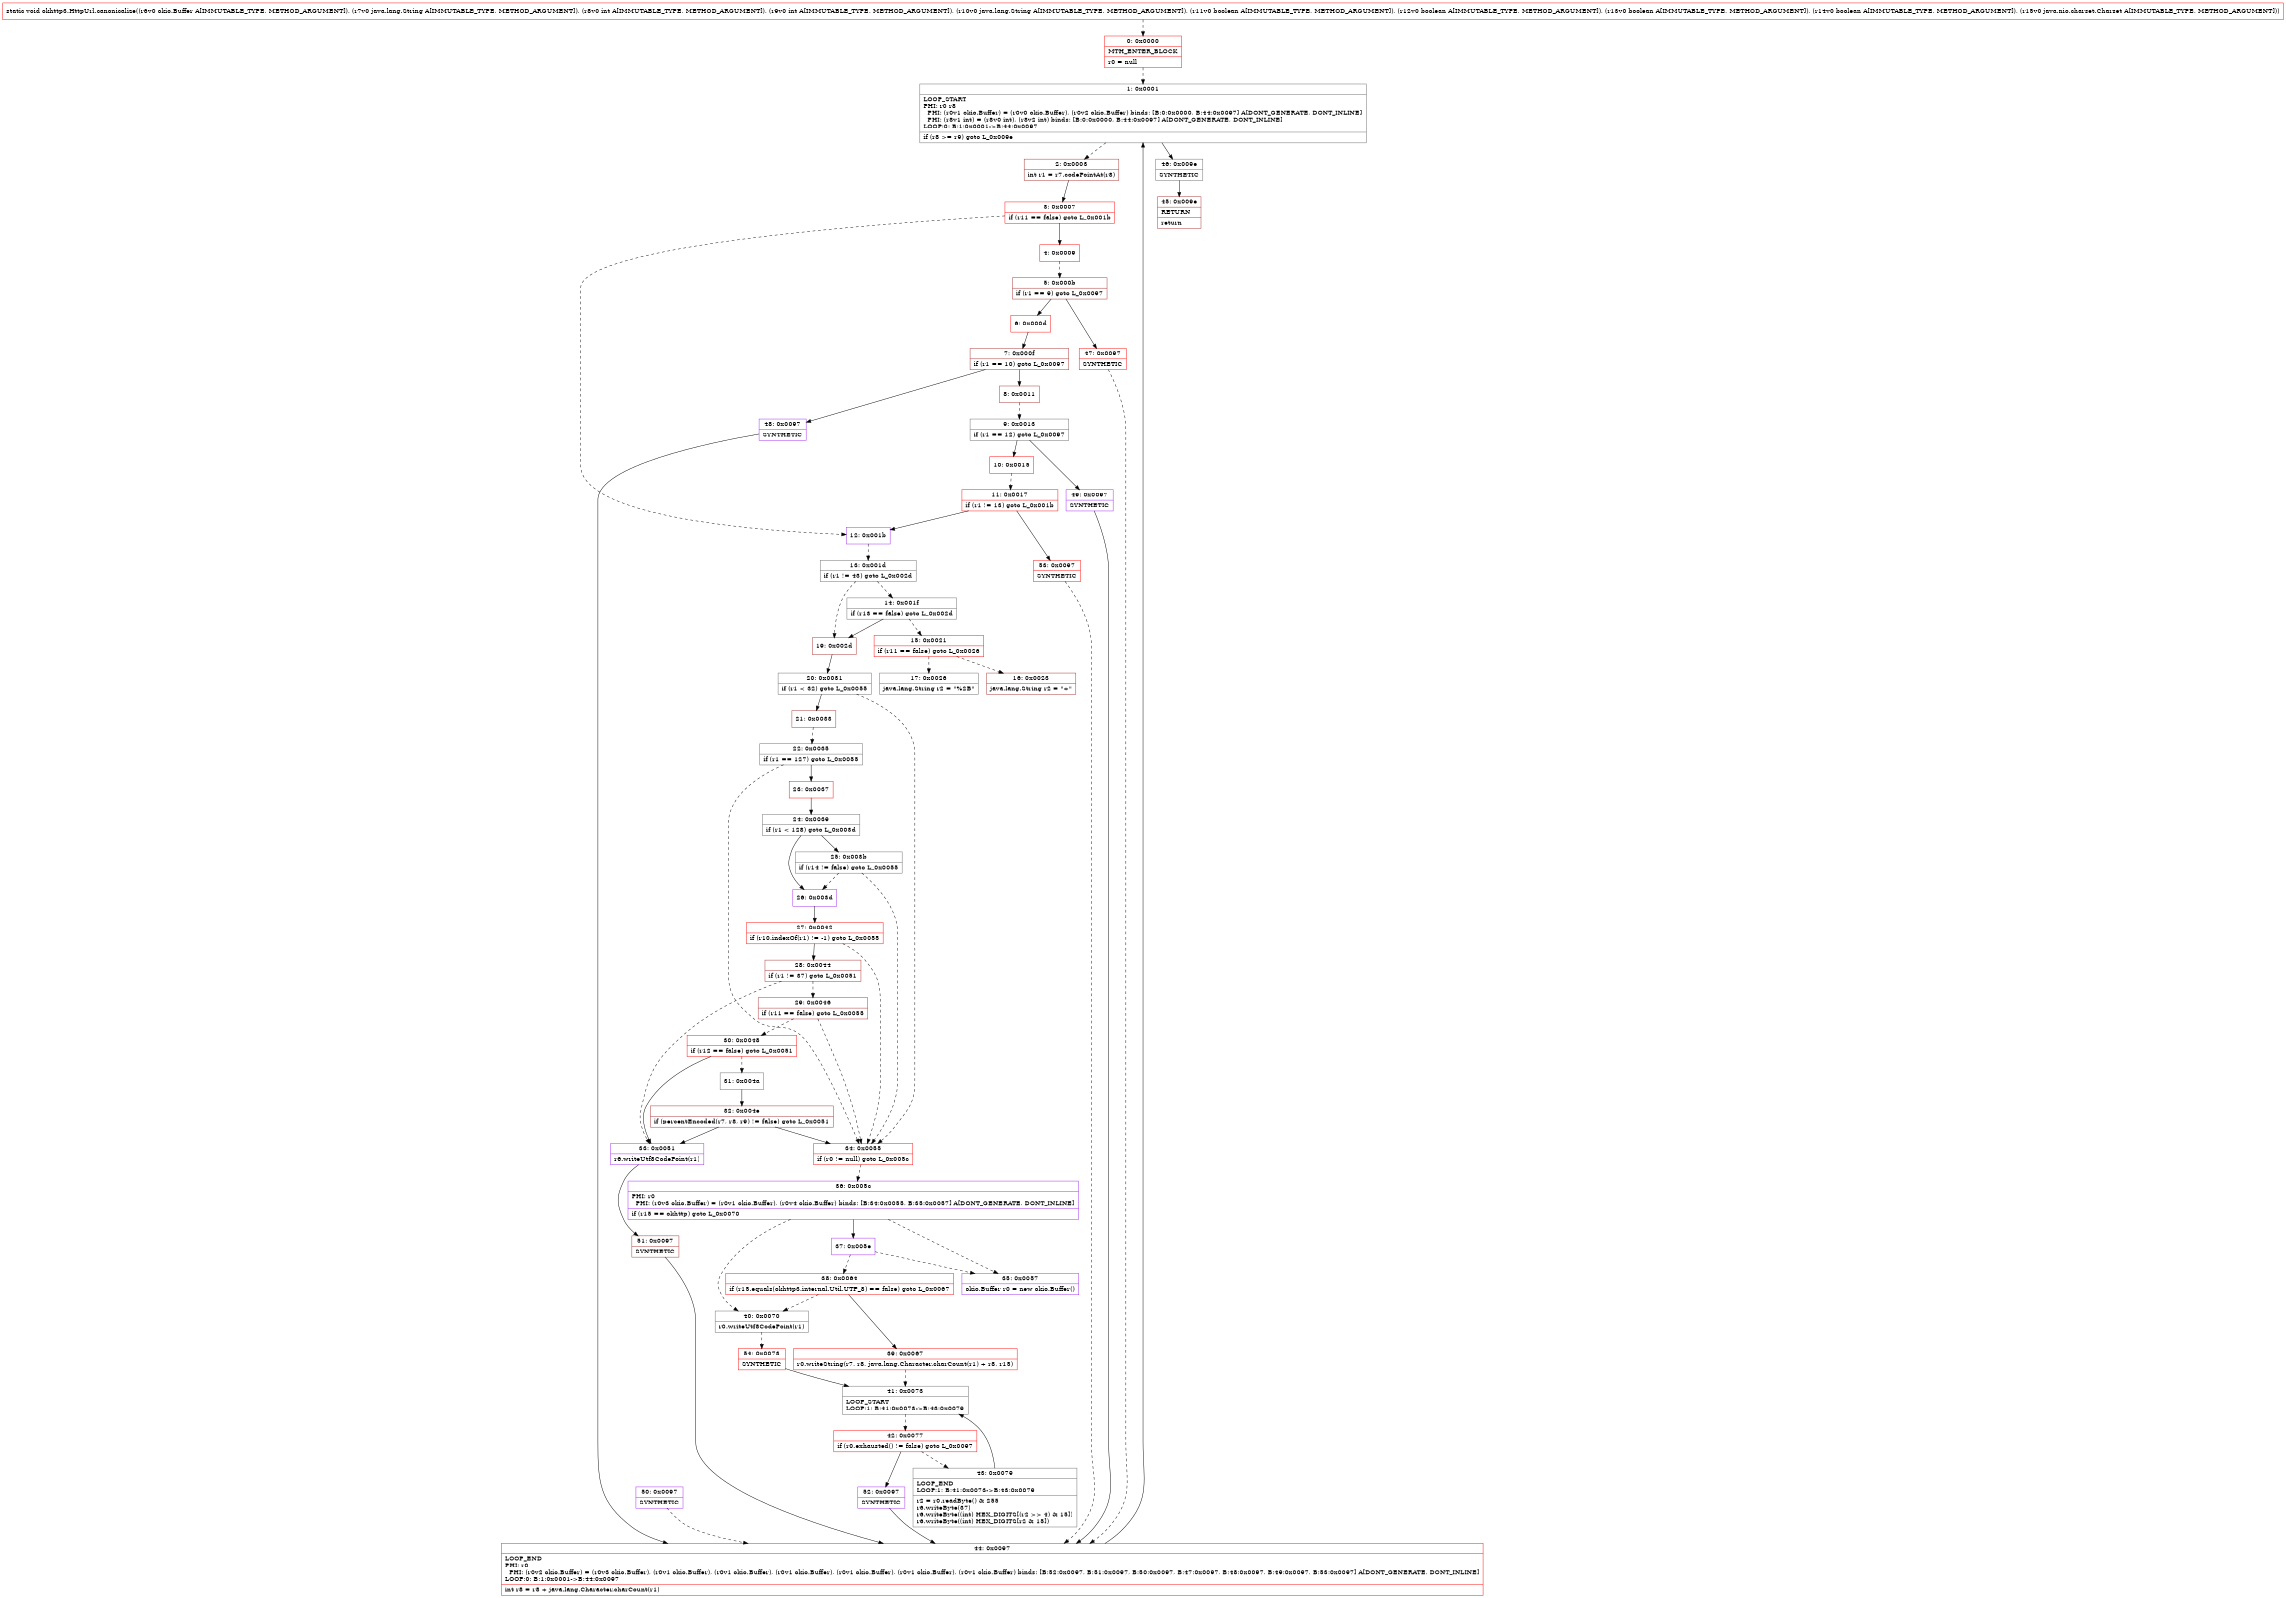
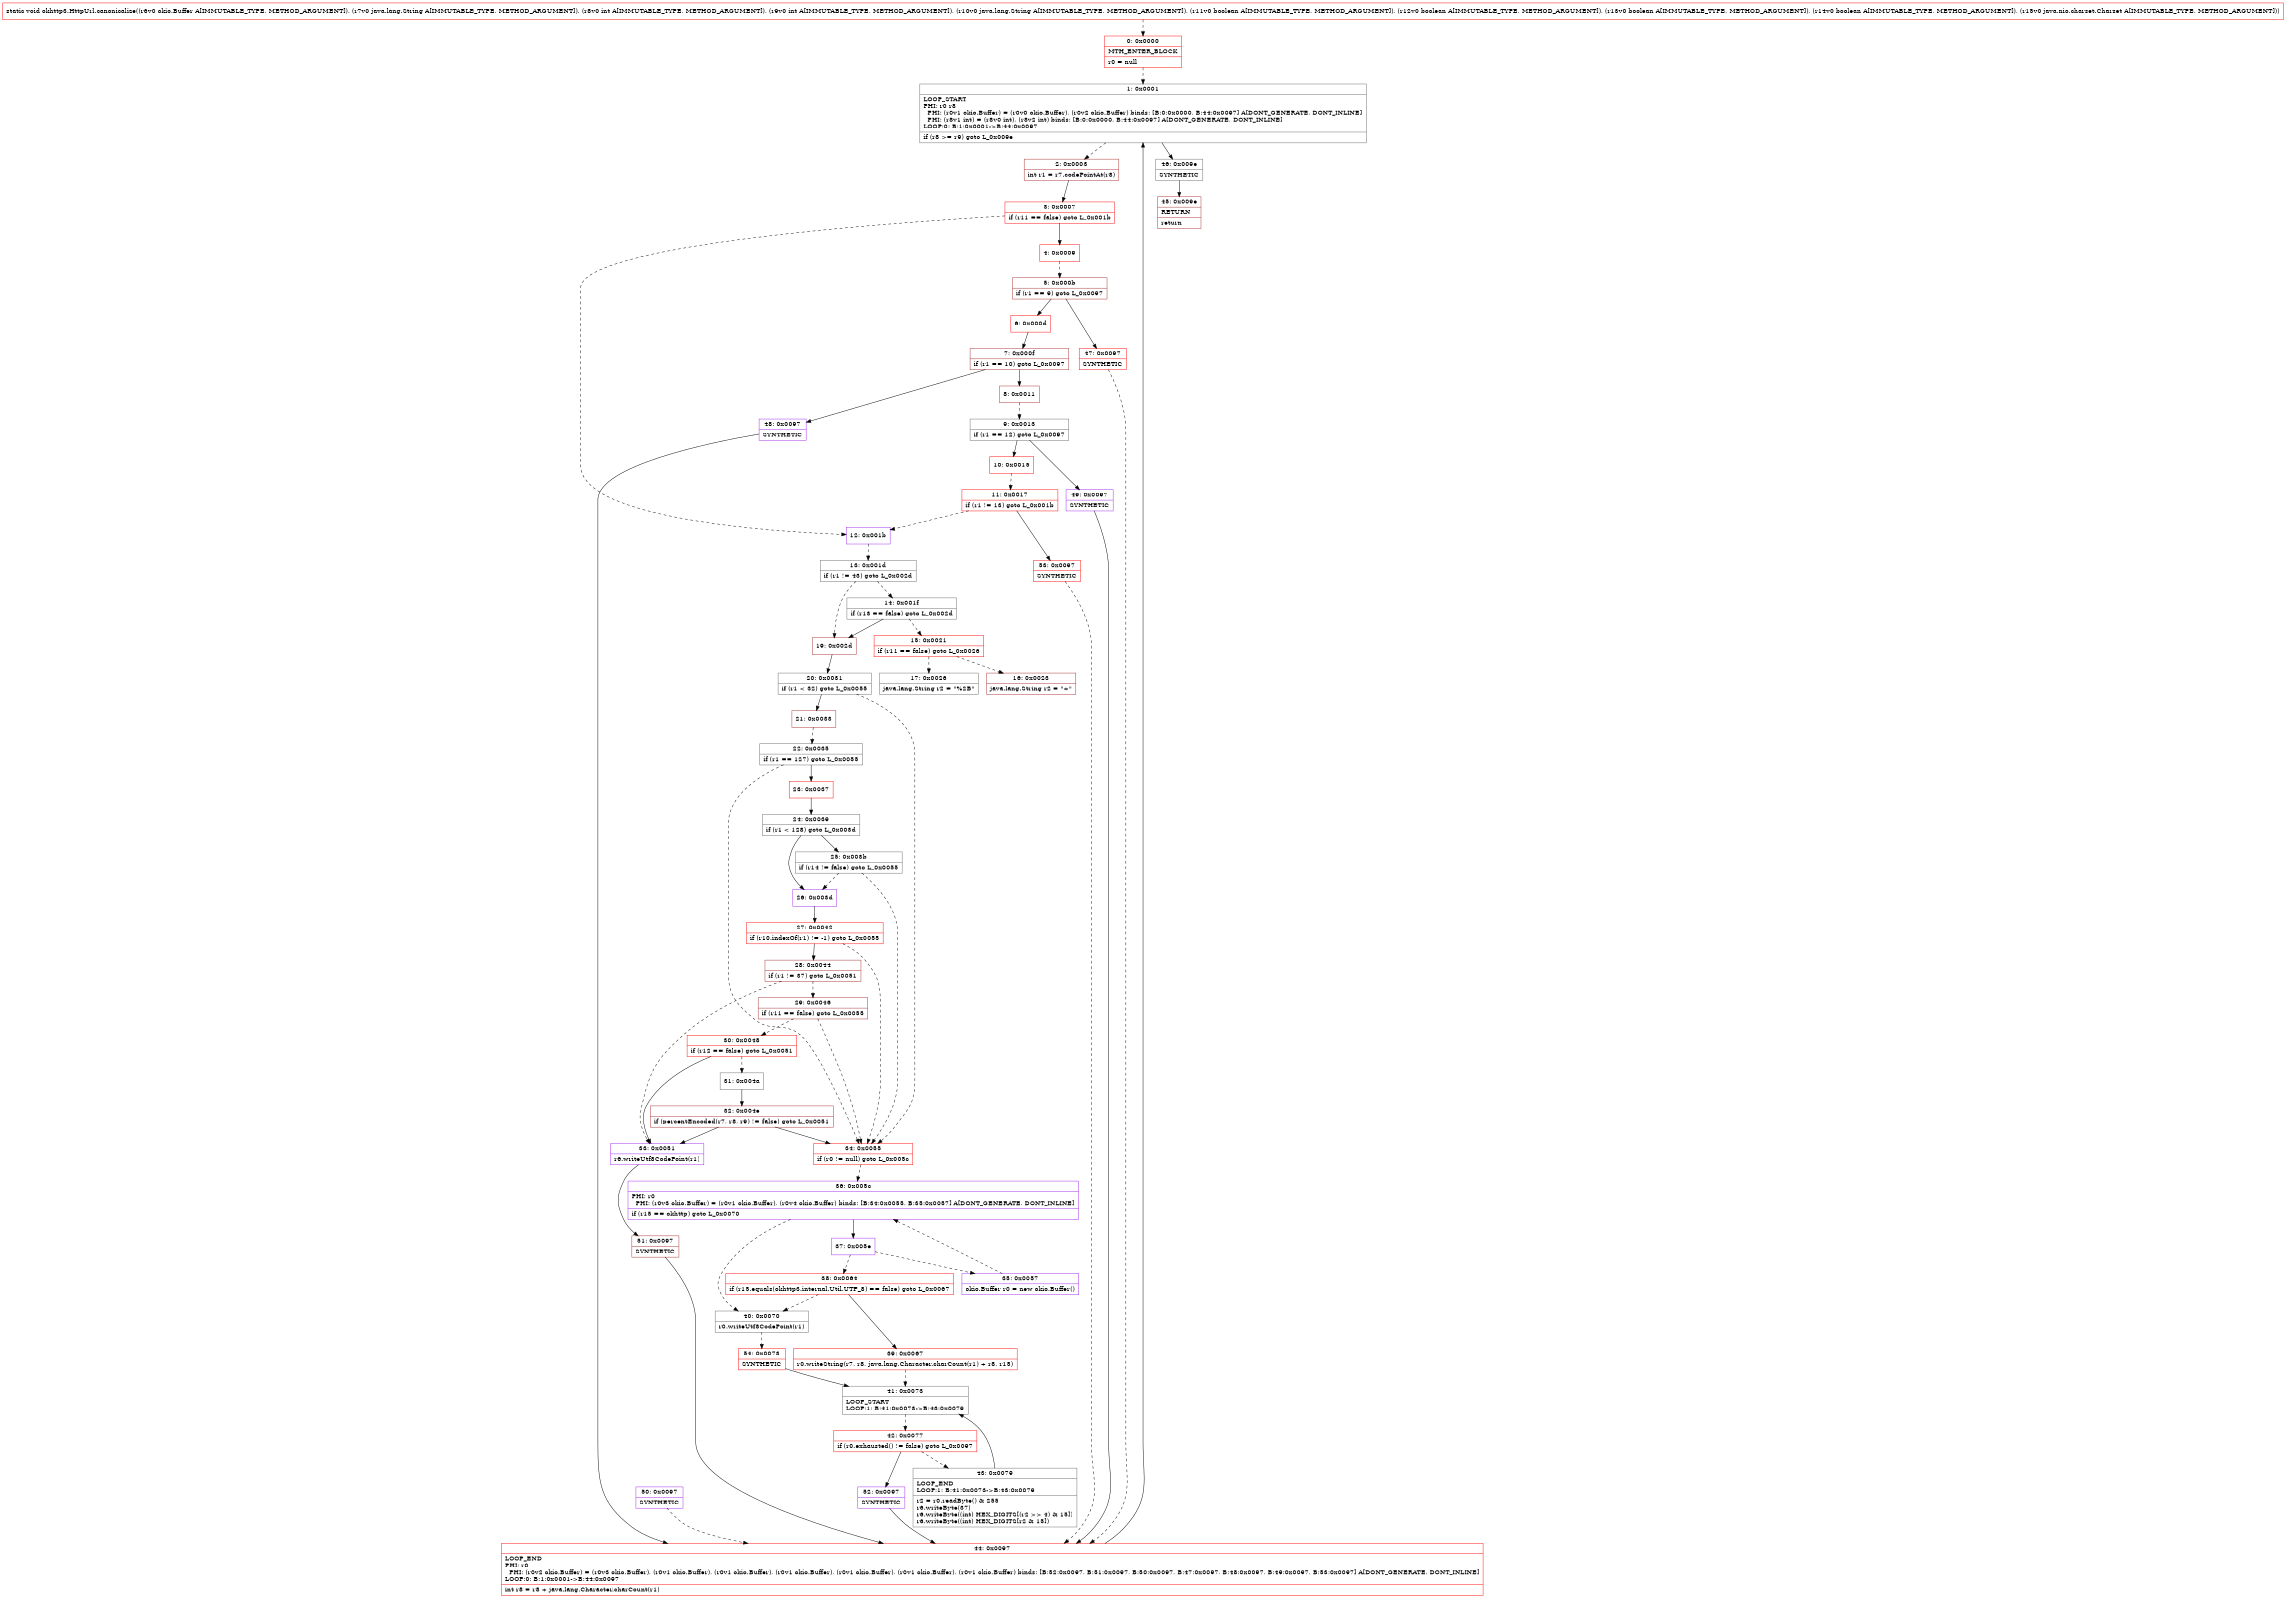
(932, 520) -> (932, 520)
(941, 1246) -> (950, 1247)
